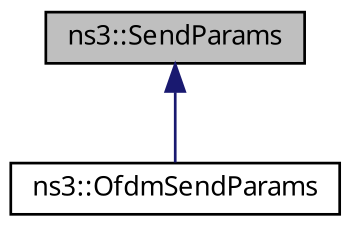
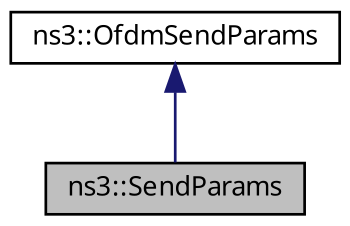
(175, 127) -> (175, 127)
